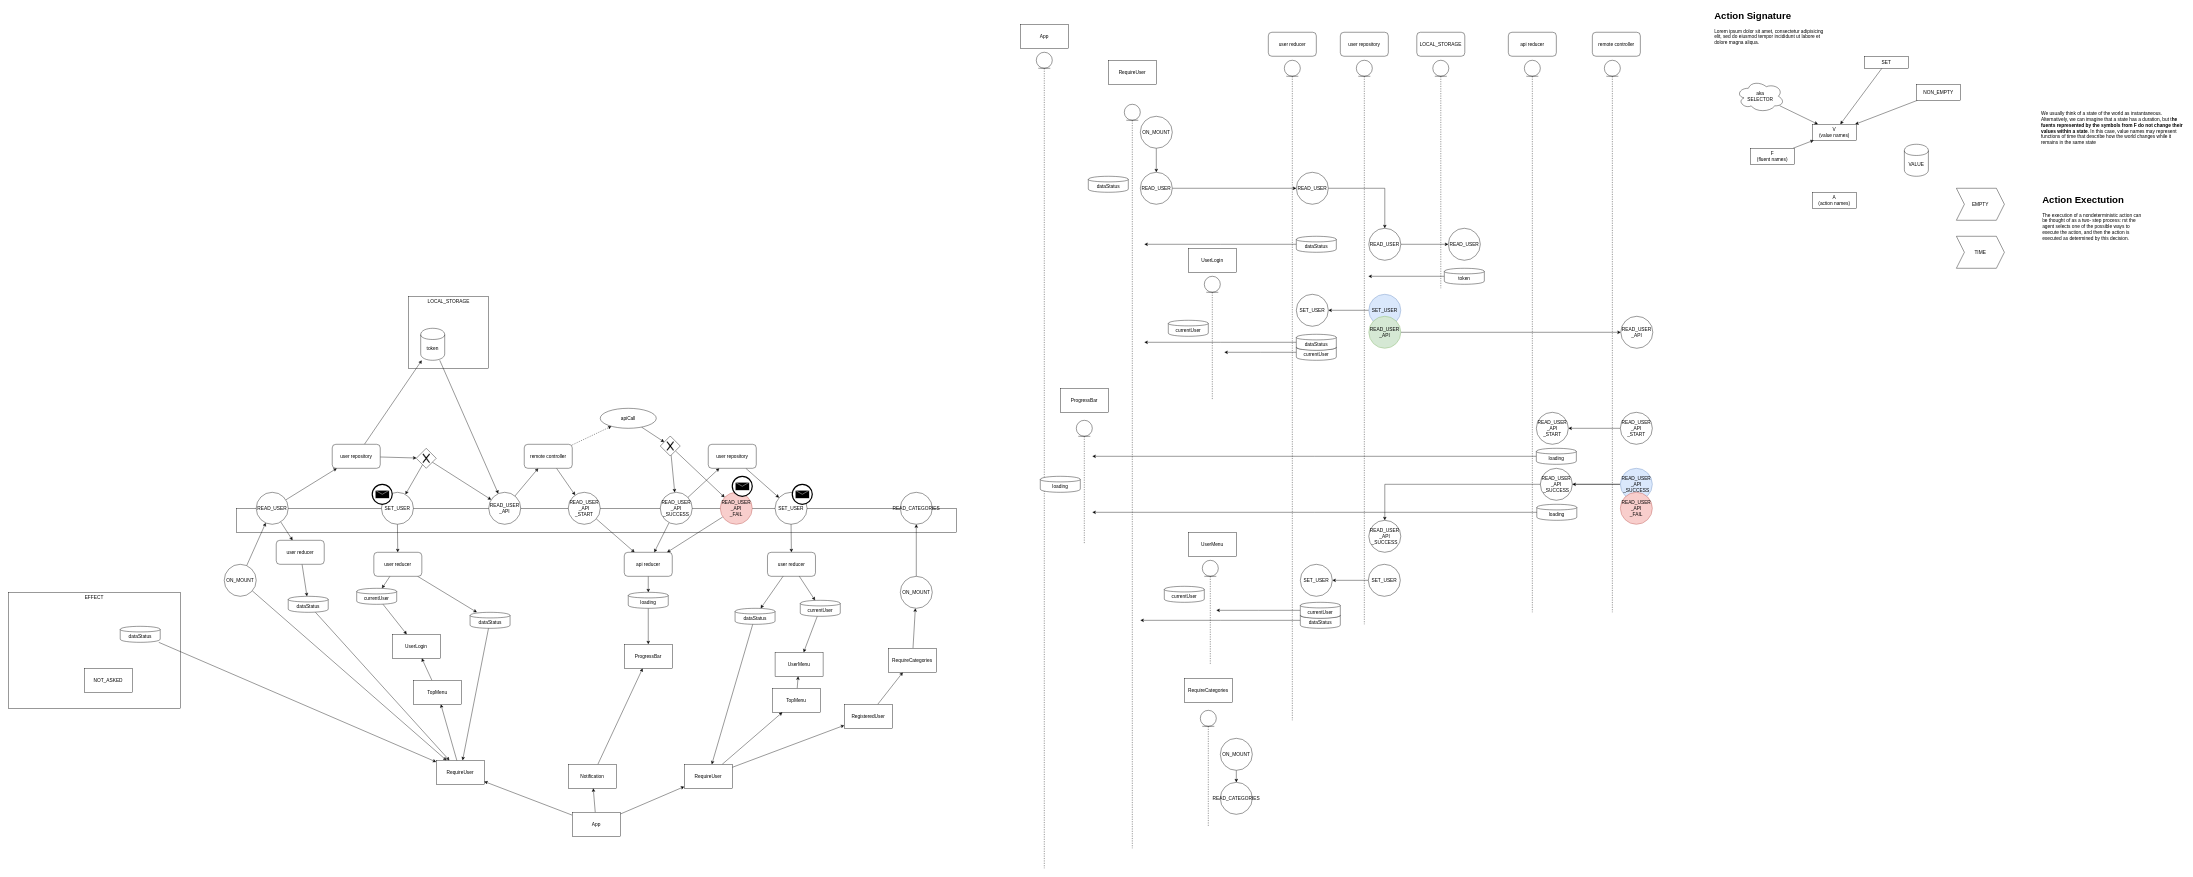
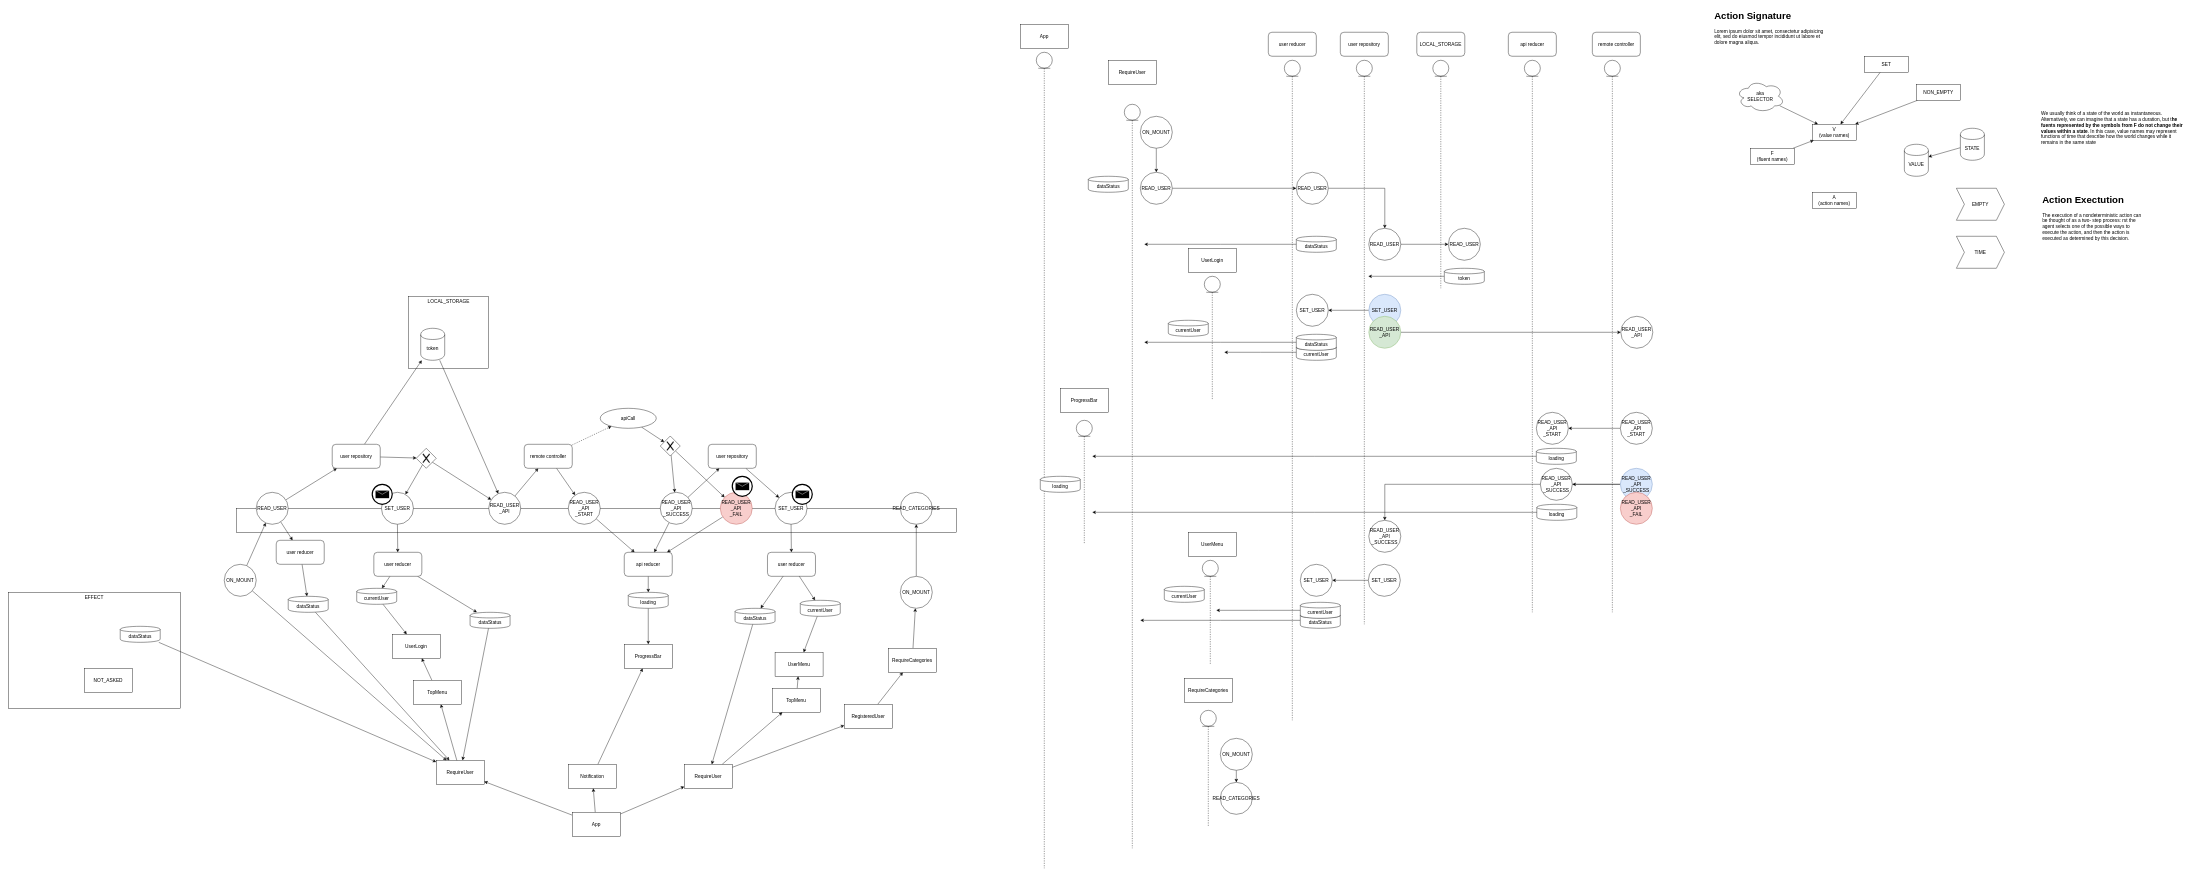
(1886, 62) -> (1886, 64)
none -> (1972, 144)
none -> (1932, 156)
